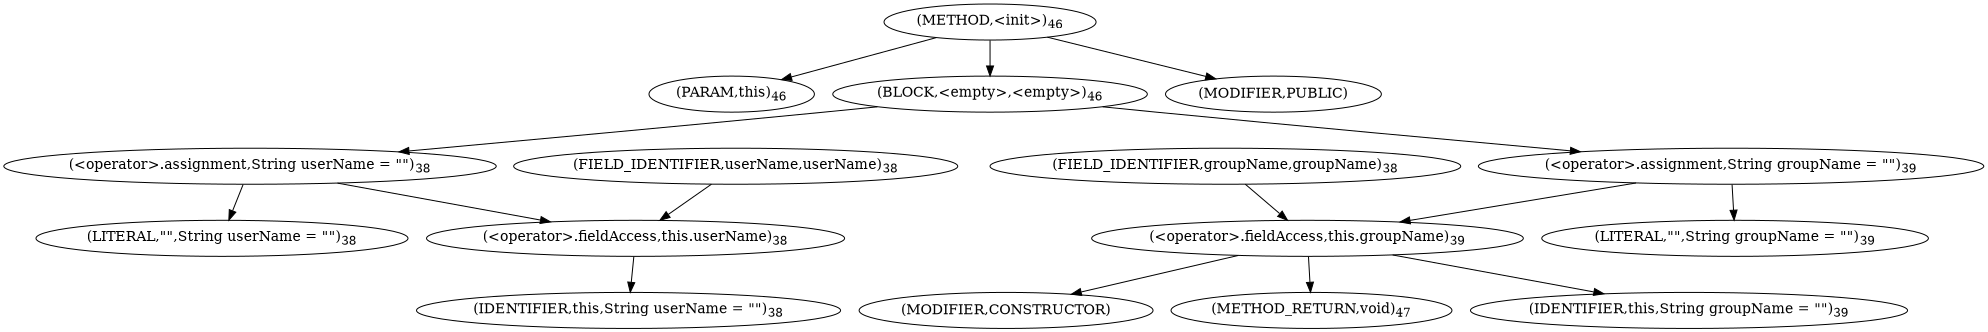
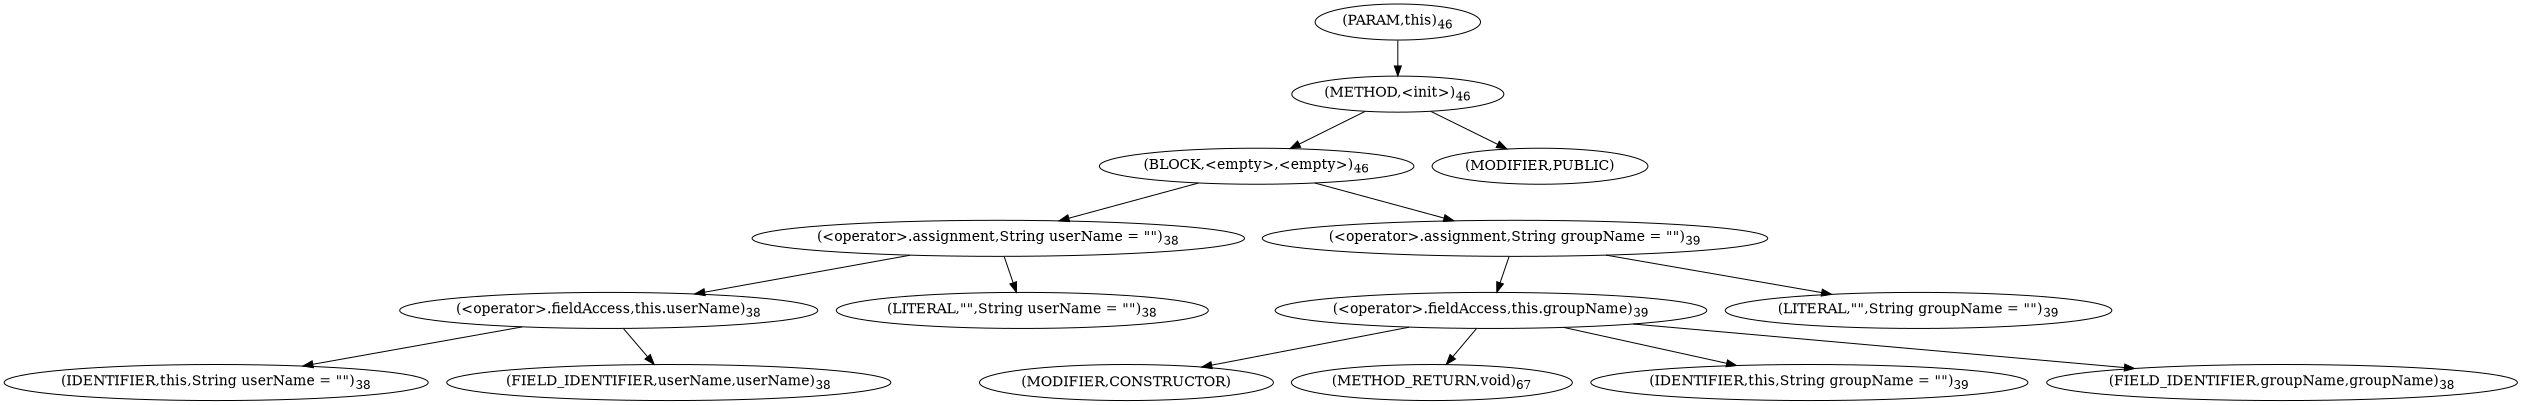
(864, 57) -> (1398, 53)
(690, 199) -> (636, 343)
(1262, 199) -> (1879, 346)
(1404, 309) -> (1524, 381)
